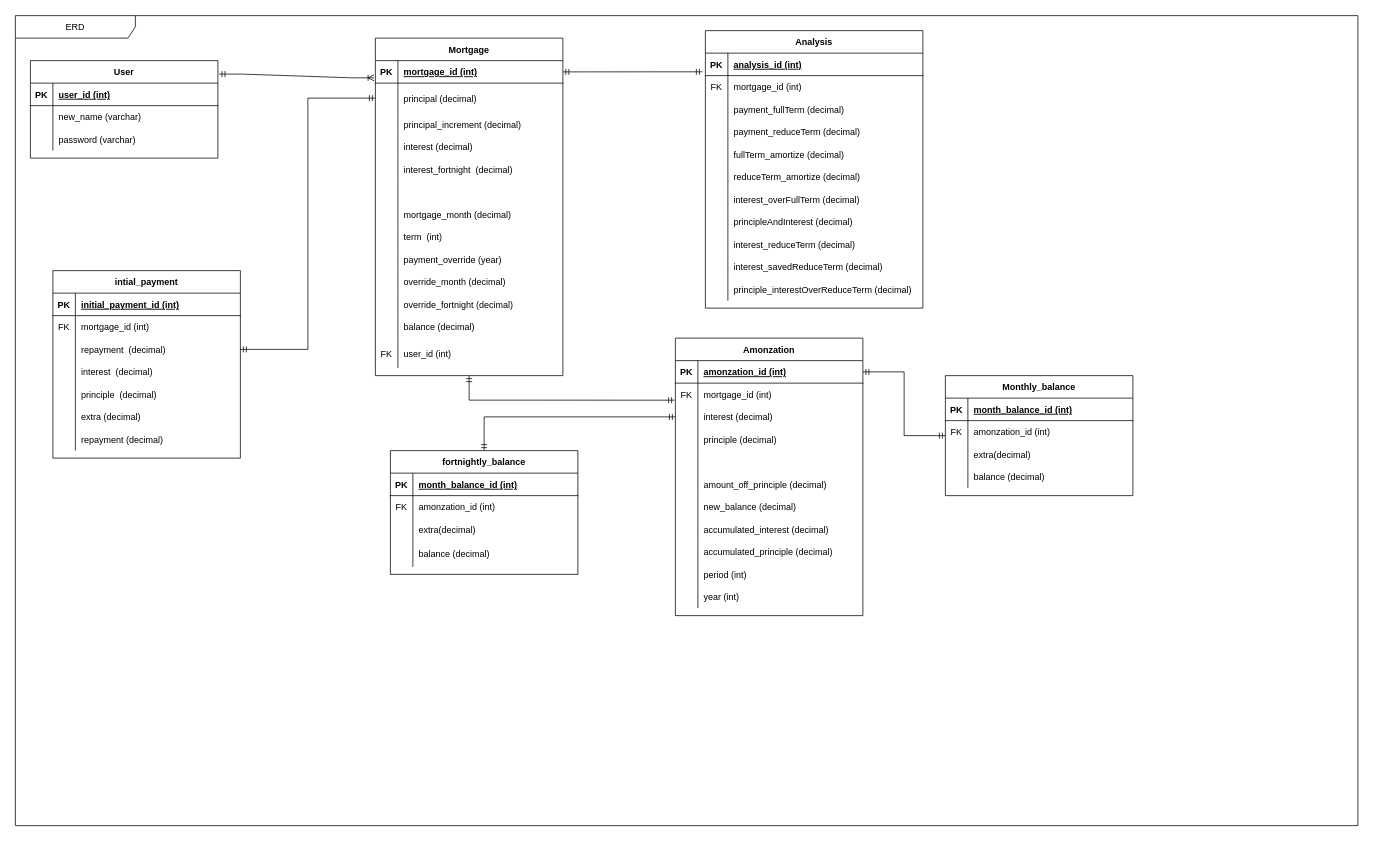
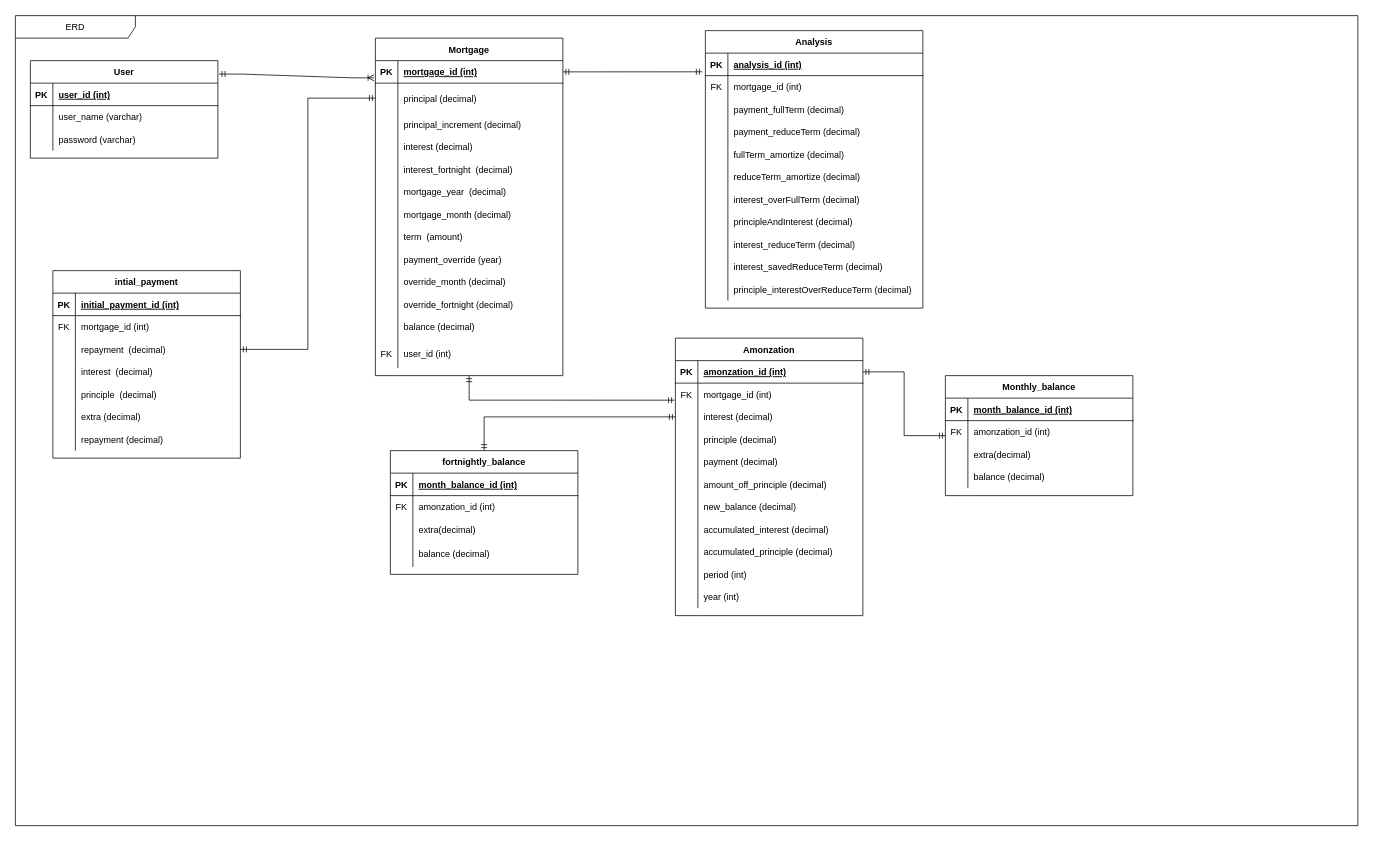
(103, 117) -> (105, 117)
none -> (480, 192)
(429, 237) -> (438, 237)
none -> (780, 462)
